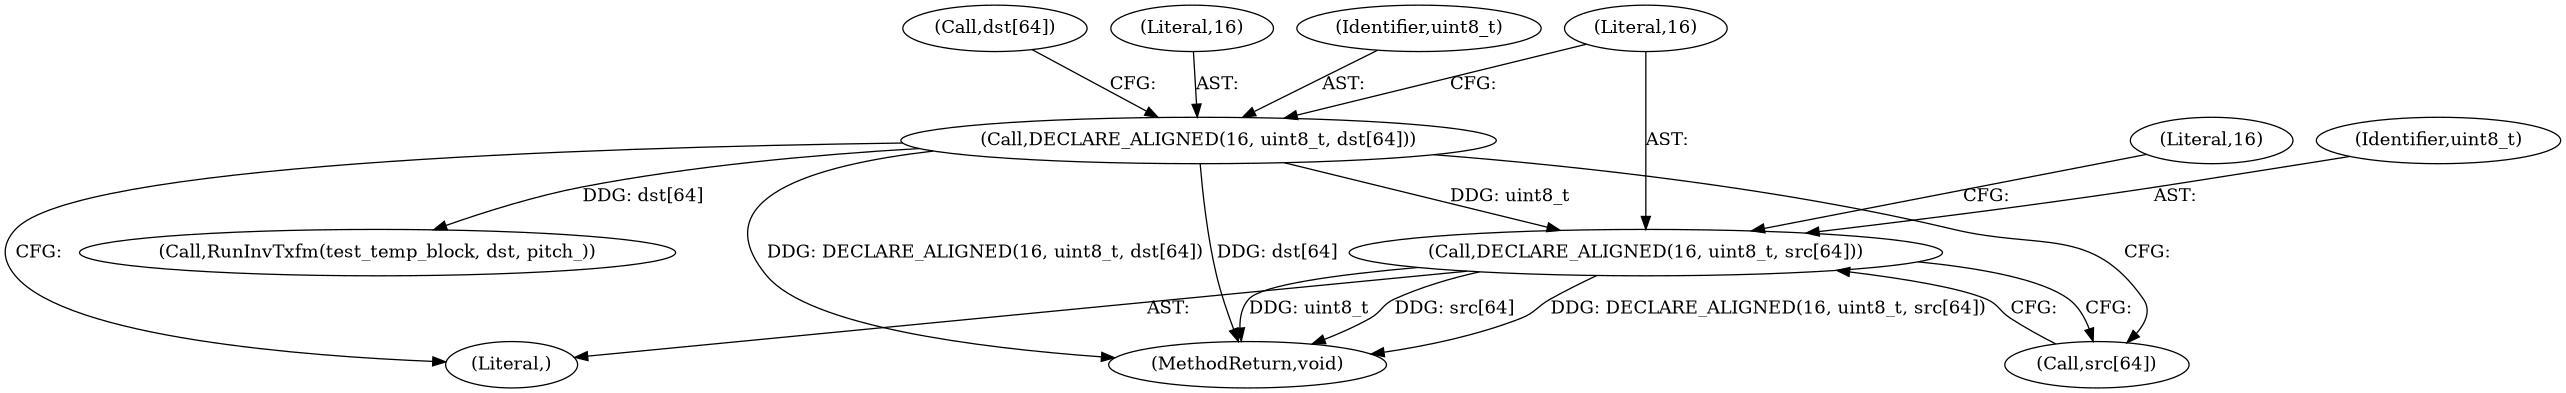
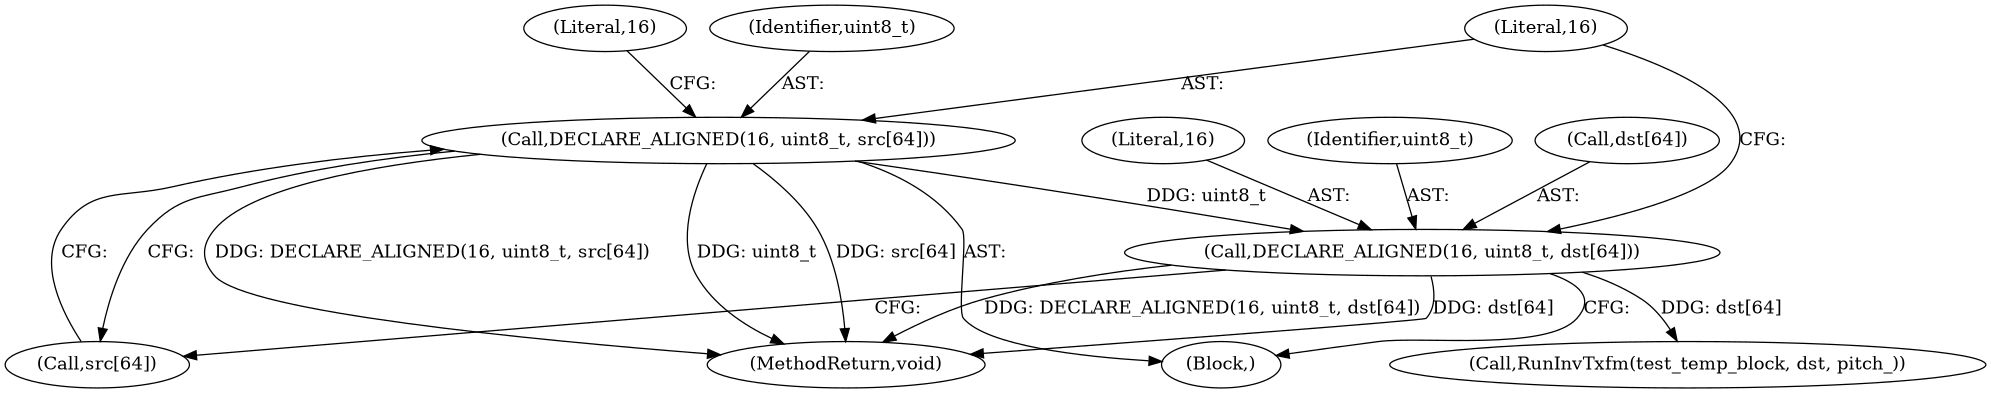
(1136, 84) -> (1561, 197)
(1416, 195) -> (1073, 194)
(512, 365) -> (1221, 365)
